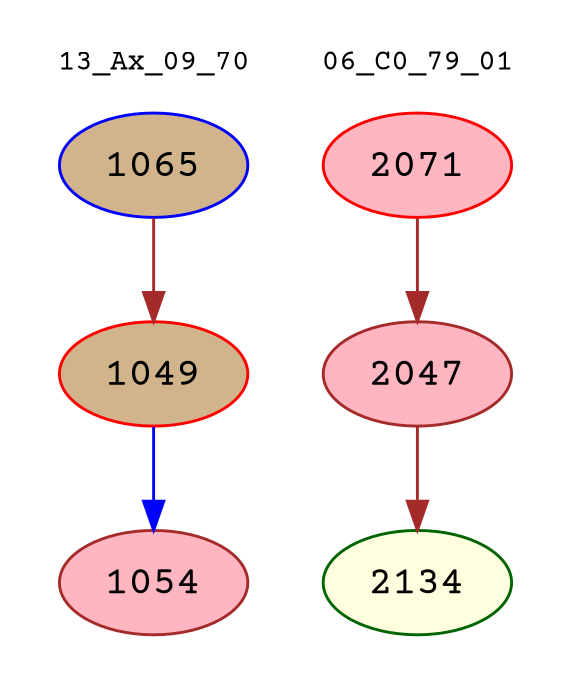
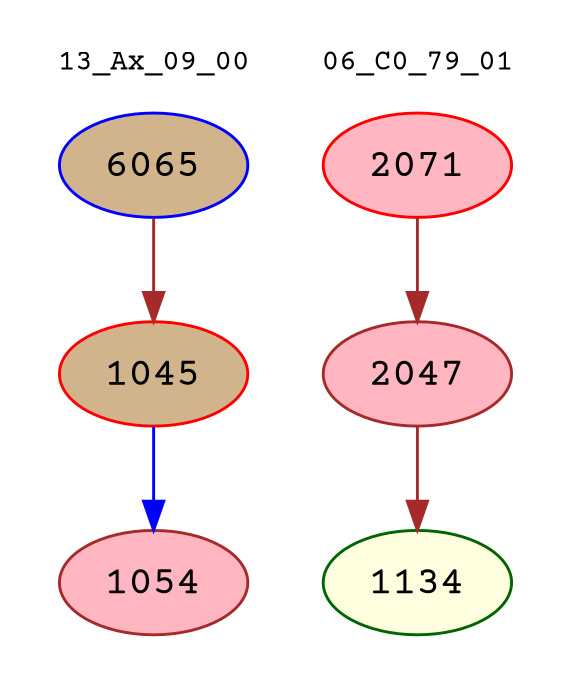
(155, 62) -> (155, 62)
(154, 165) -> (154, 165)
(154, 374) -> (154, 374)
(417, 583) -> (417, 583)
